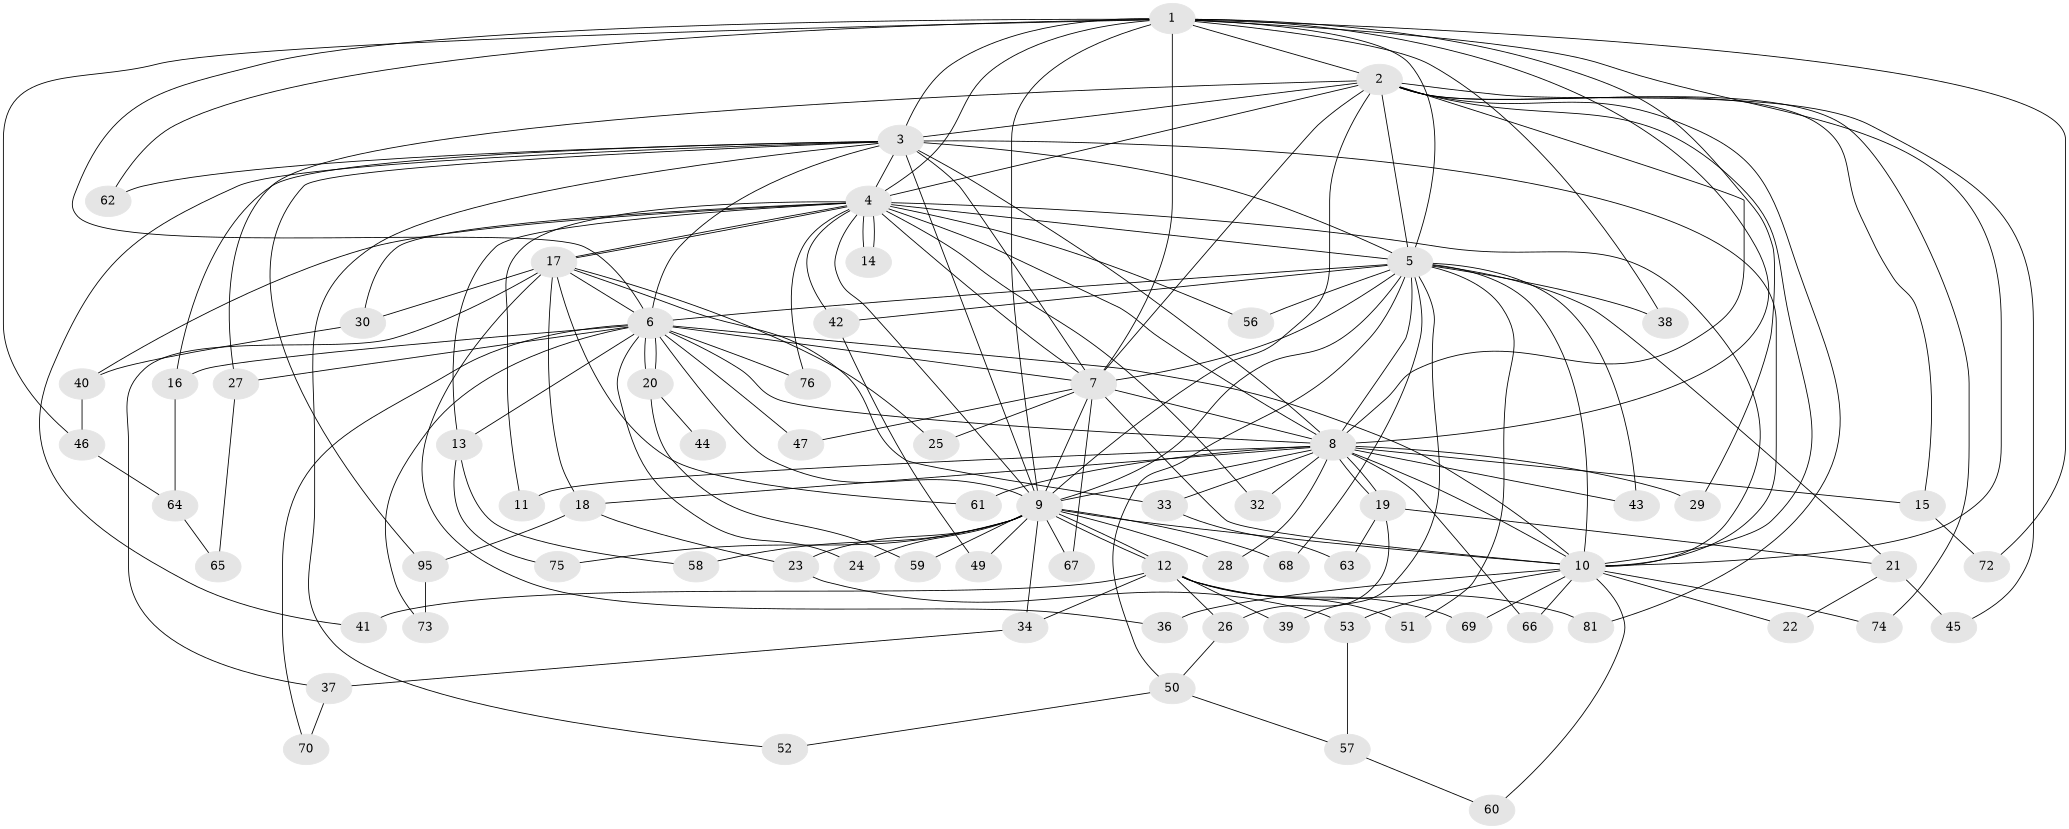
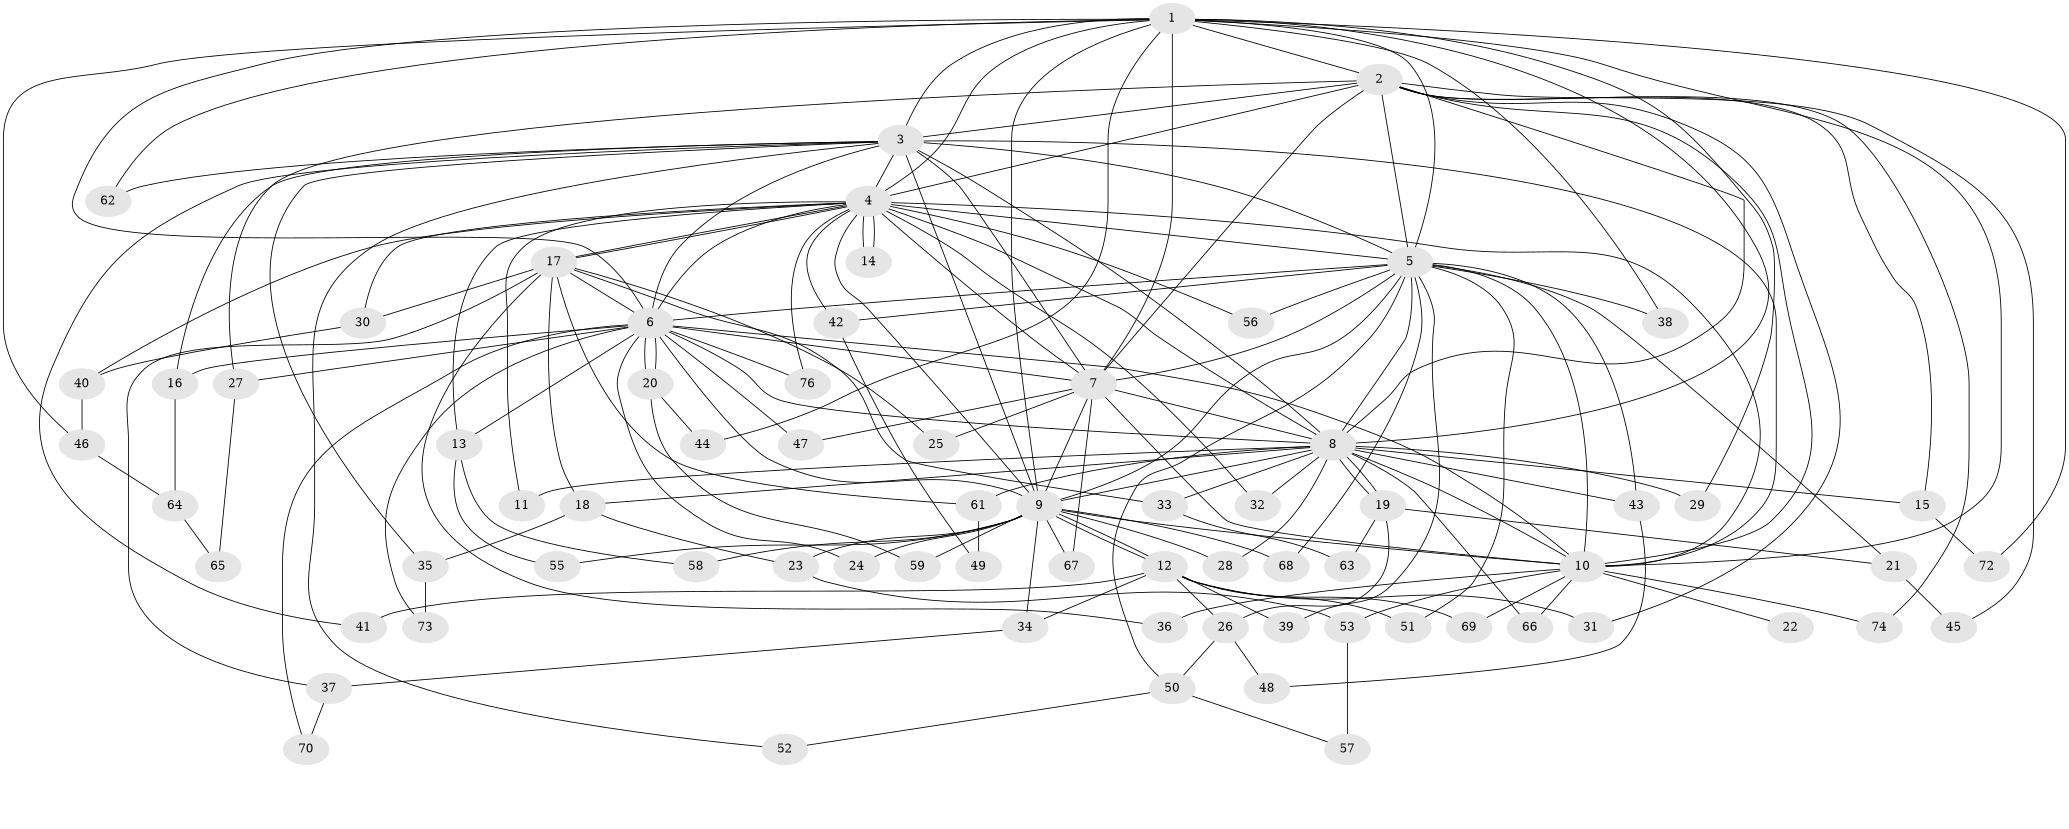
none -> (739, 234)
none -> (1037, 323)
(1300, 323) -> none
(1009, 536) -> (979, 542)
(425, 567) -> (425, 567)
(557, 567) -> (557, 567)
(1842, 597) -> none
(1591, 628) -> (1591, 628)
none -> (1267, 689)
(1492, 810) -> none
